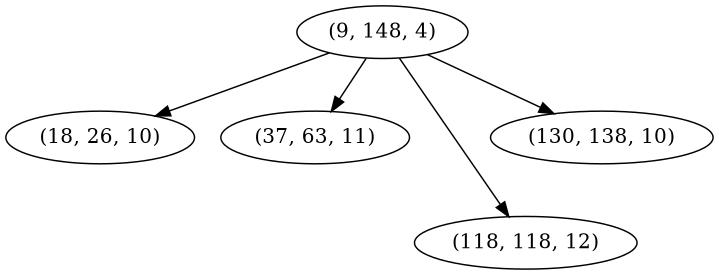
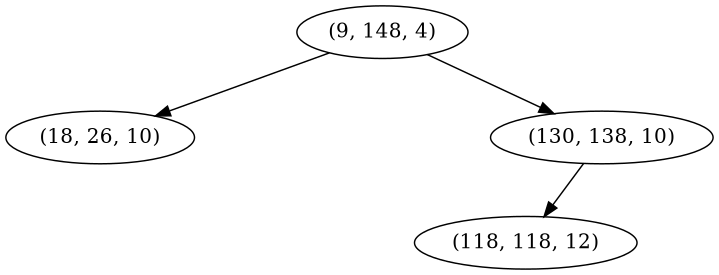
(450, 131) -> (568, 184)
(315, 137) -> none
